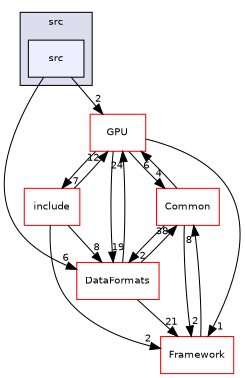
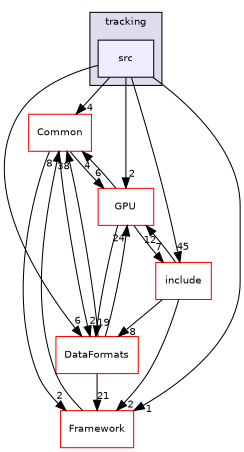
(56, 22) -> (126, 22)
none -> (96, 92)
none -> (157, 164)
(237, 210) -> (240, 245)
